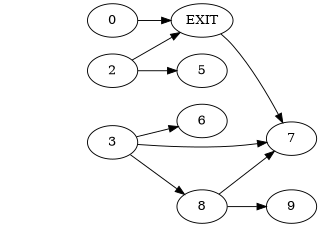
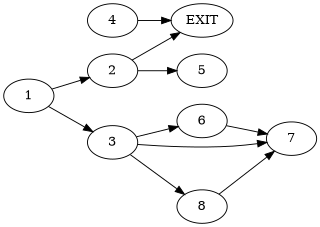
(113, 20) -> (113, 20)
(253, 72) -> (242, 129)
none -> (29, 96)
(292, 207) -> none
